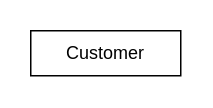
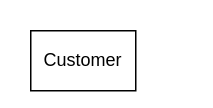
(106, 53) -> (83, 61)
